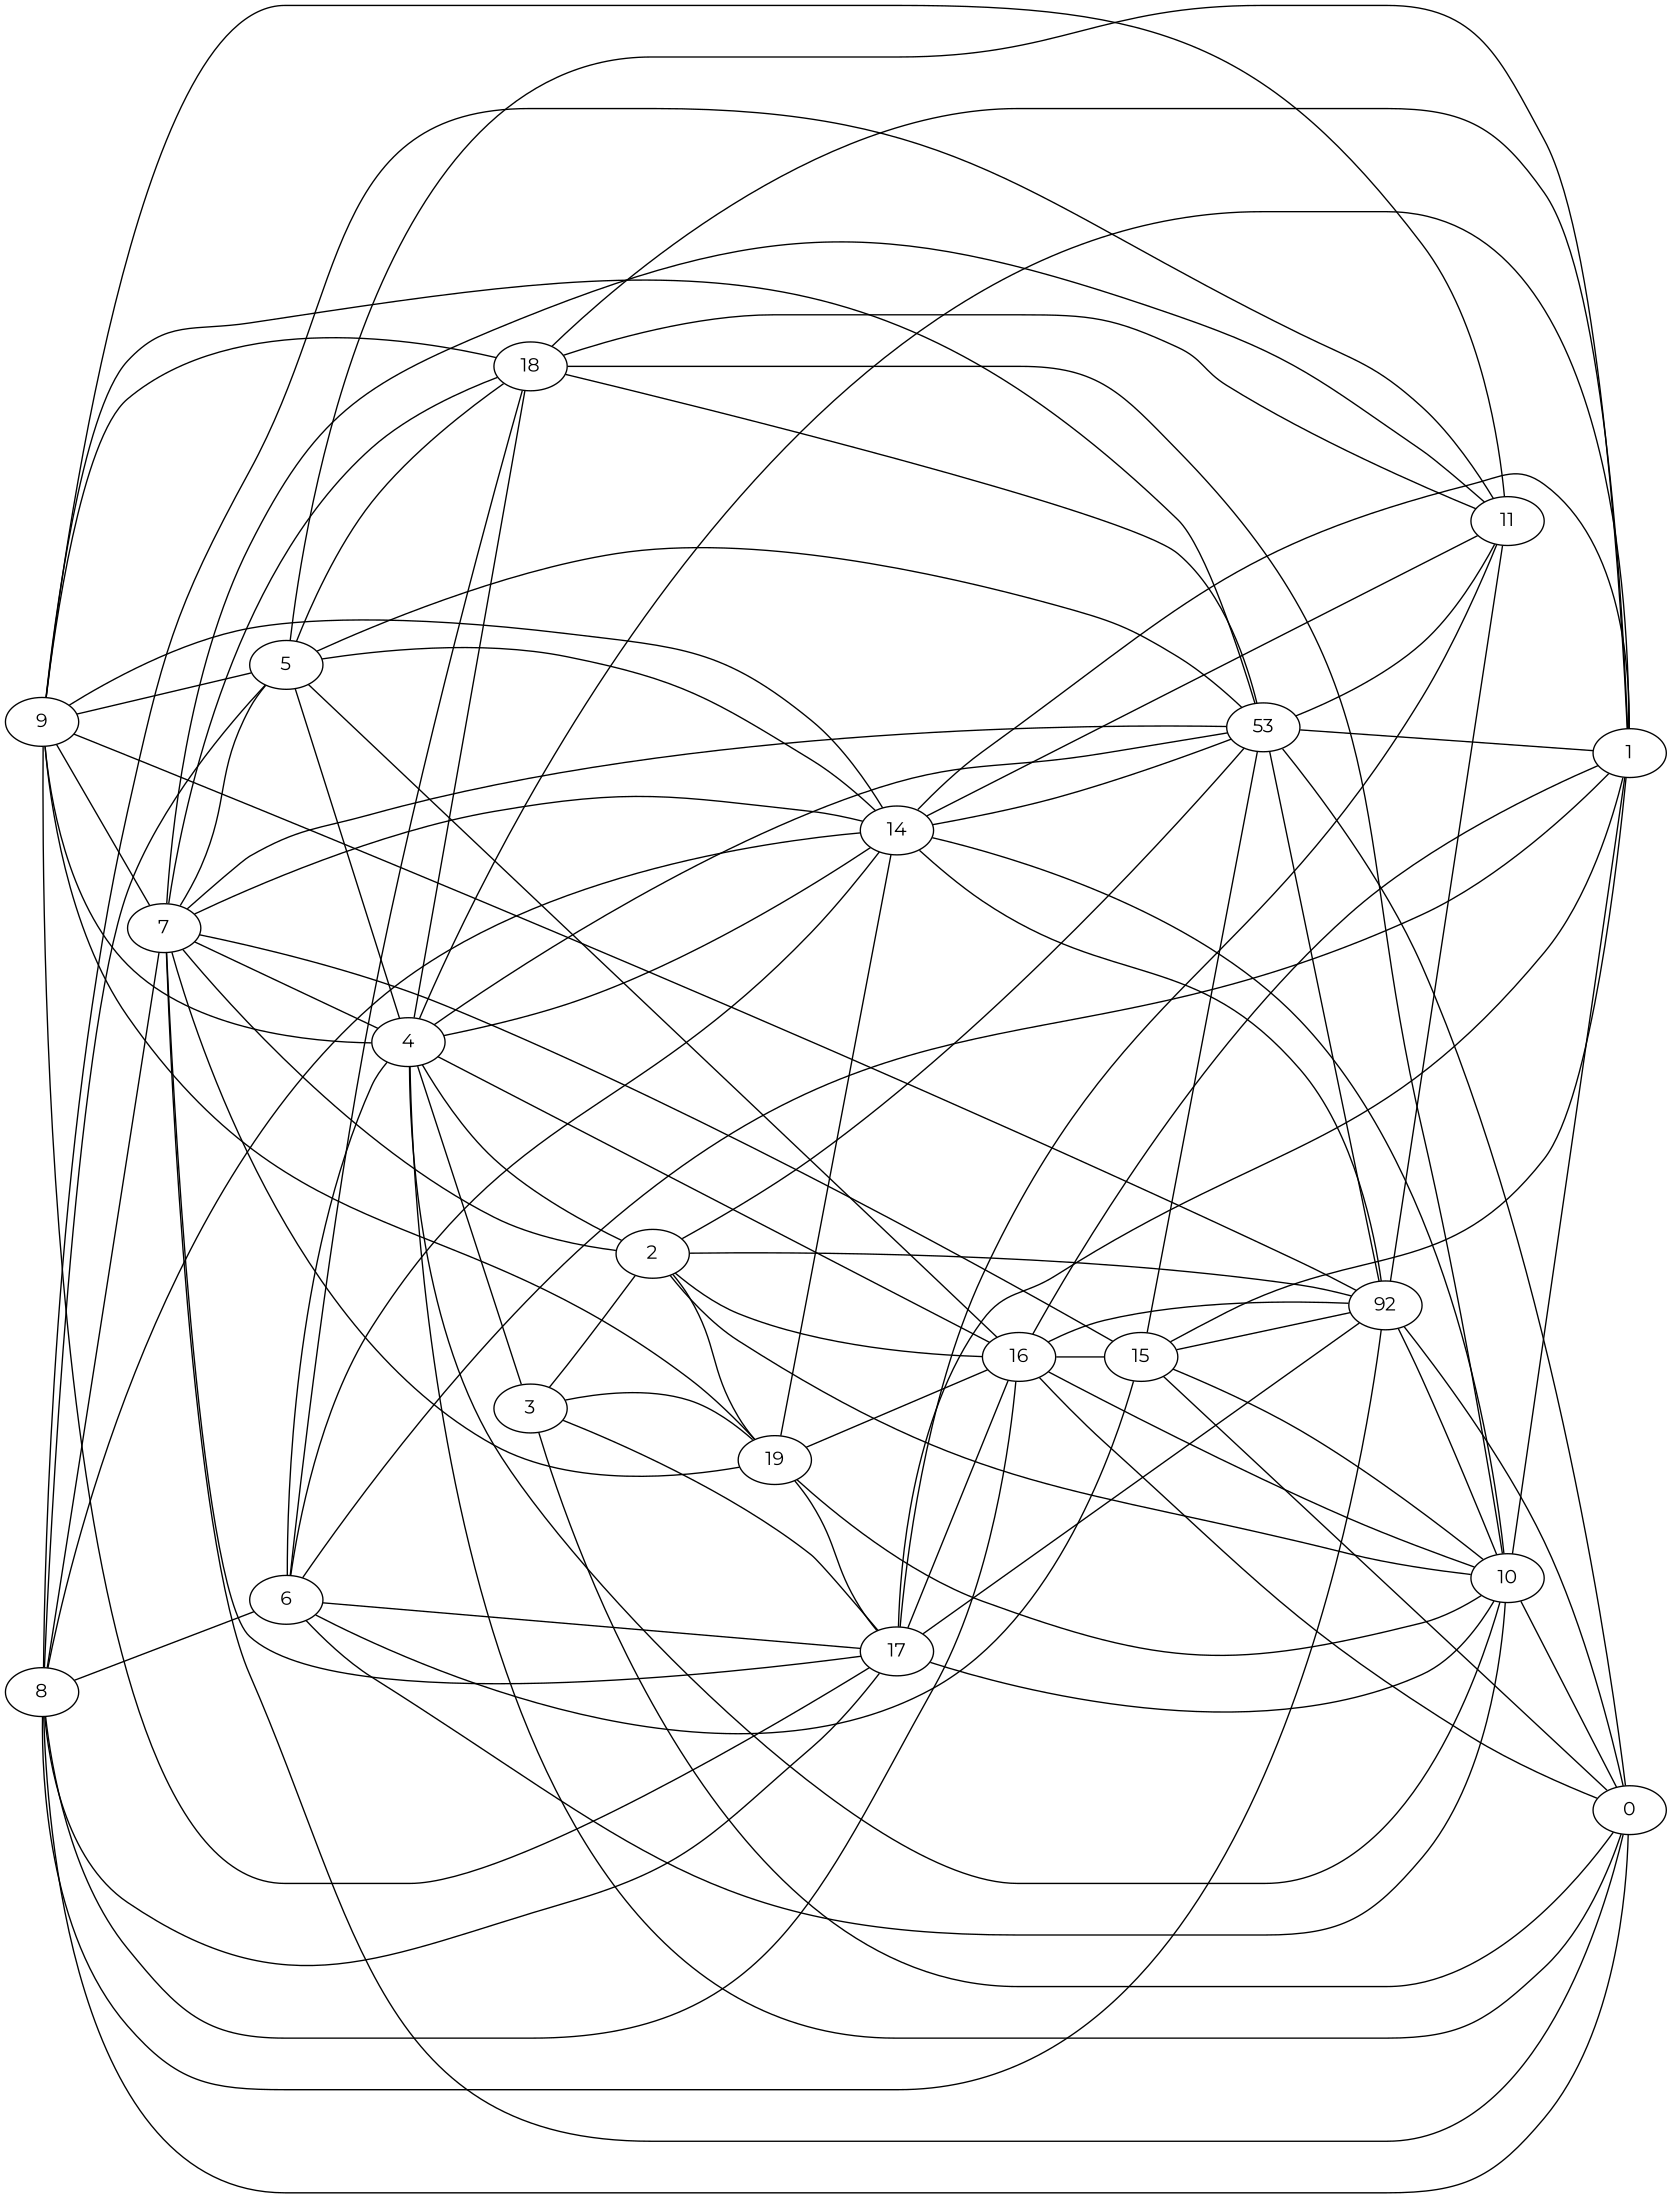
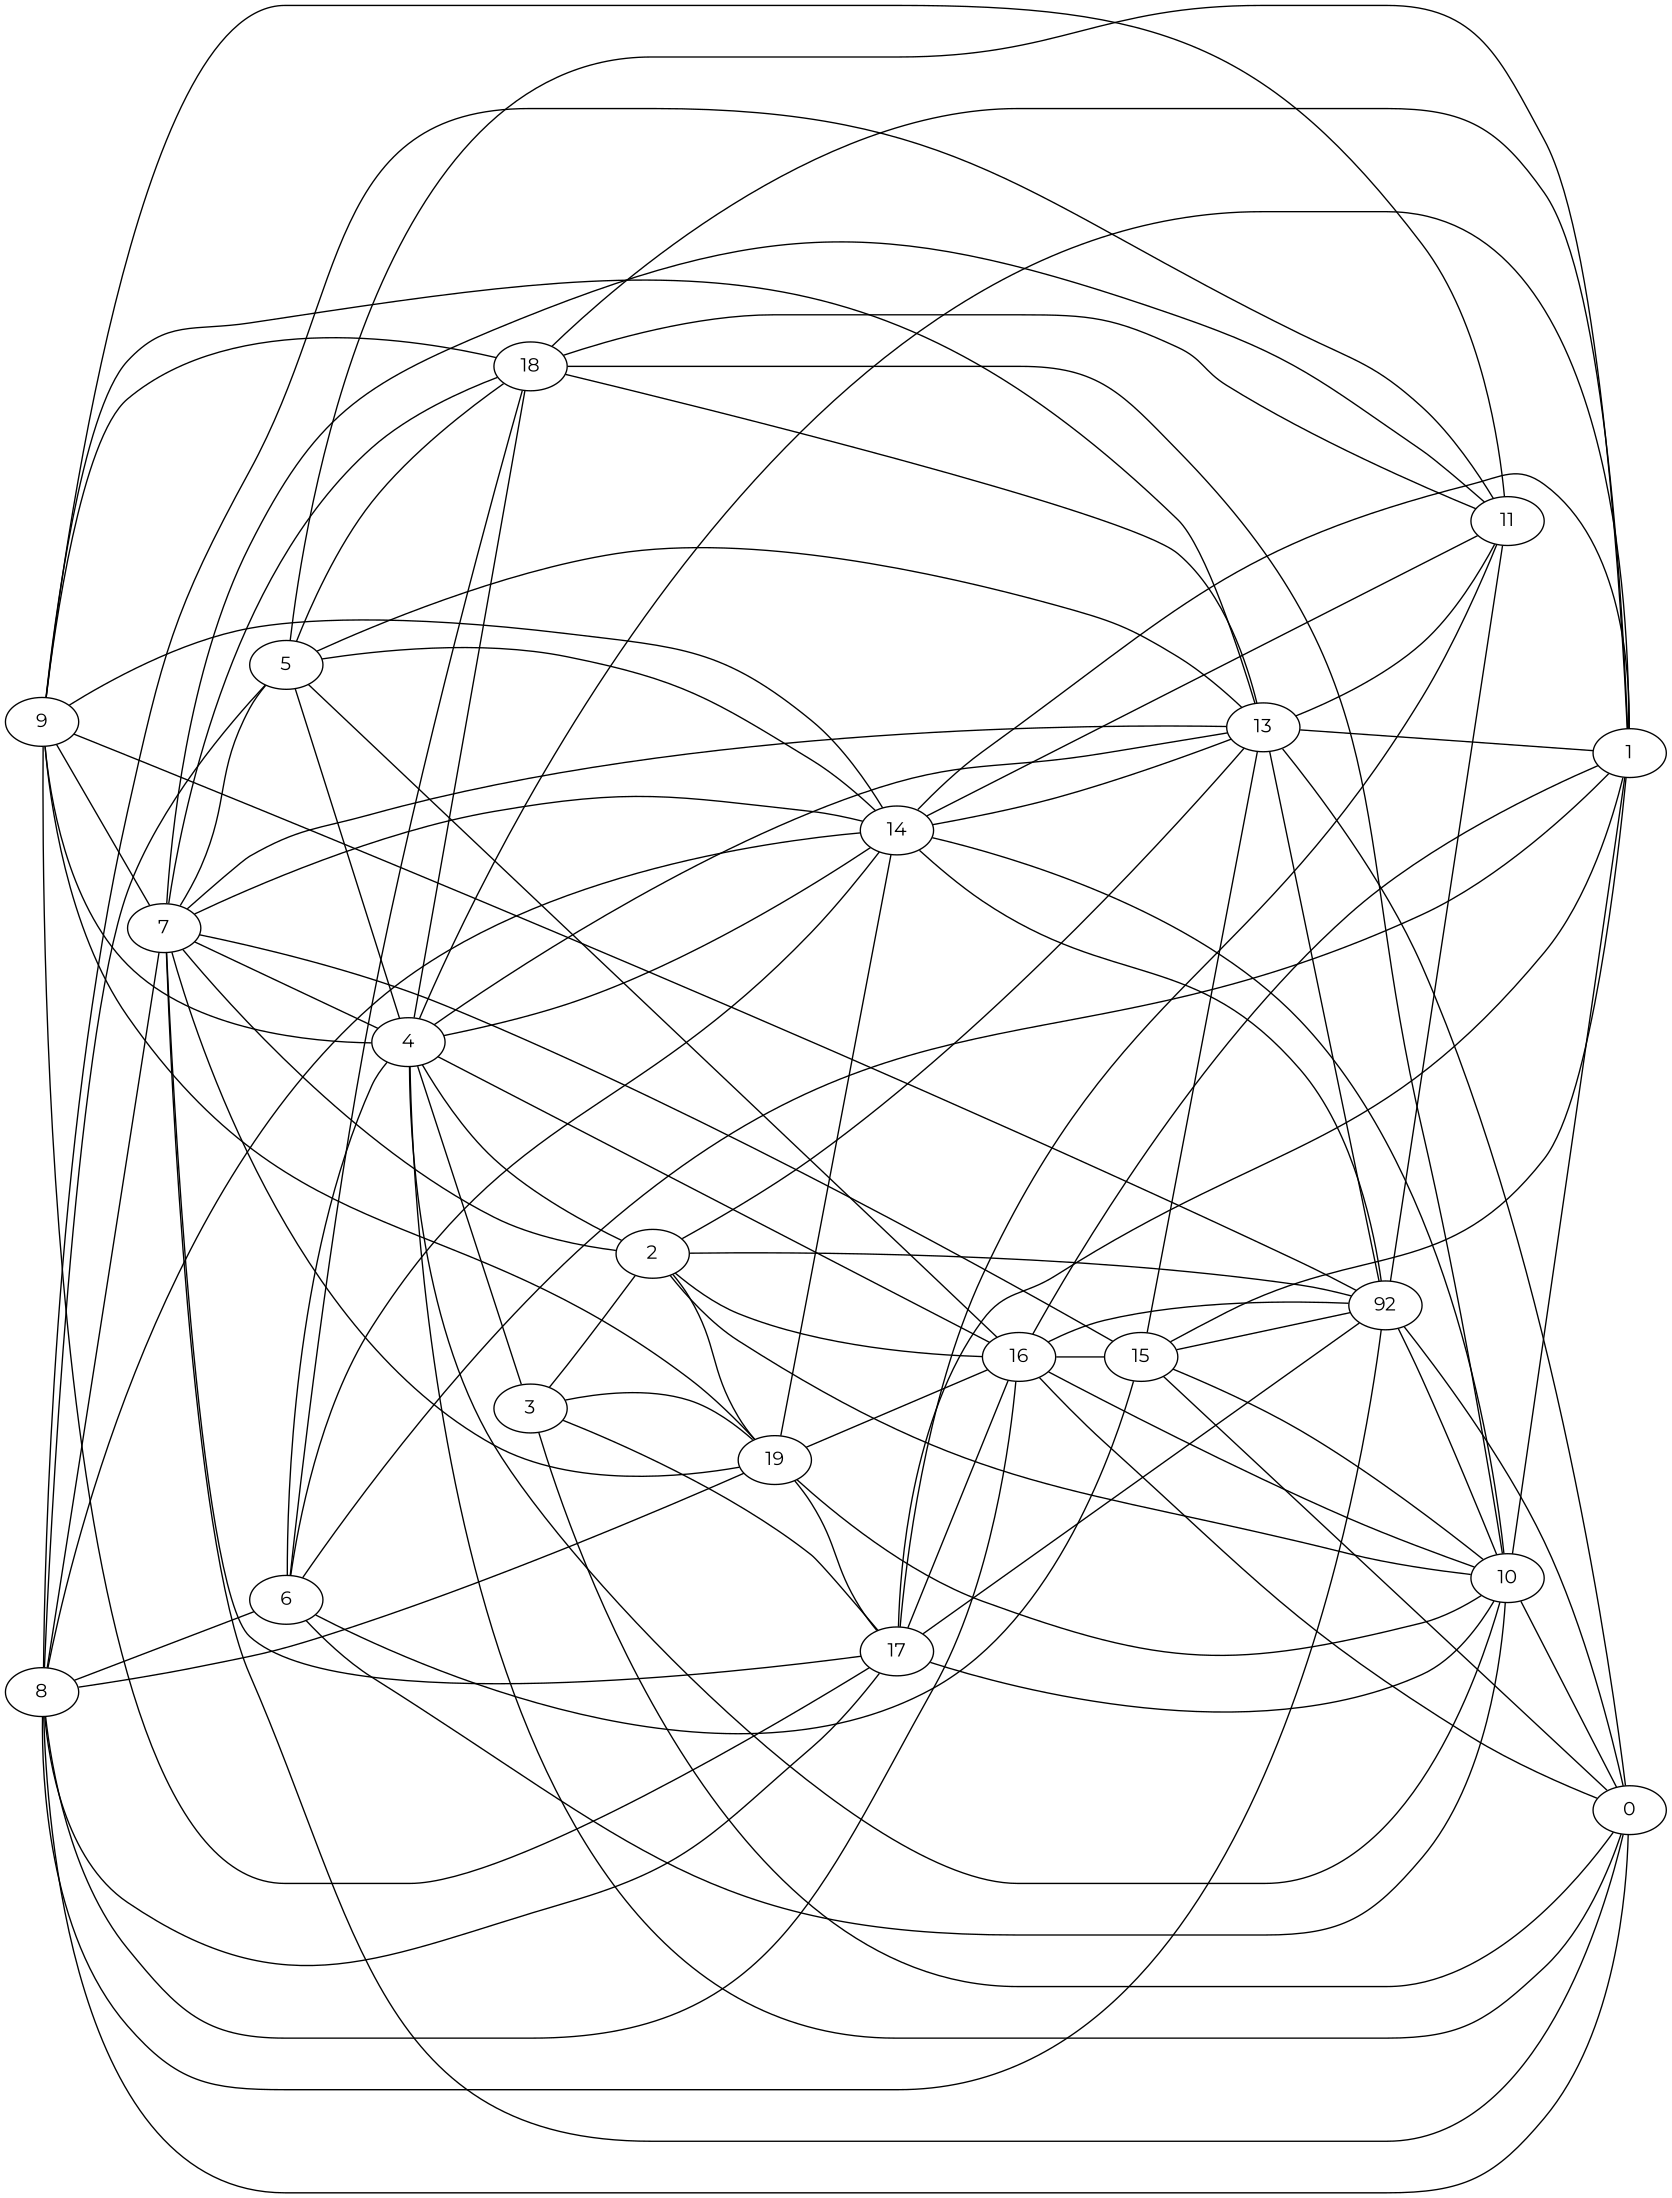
(164, 693) -> none
(1263, 727) -> (1263, 727)
none -> (418, 1604)
(592, 1626) -> none
